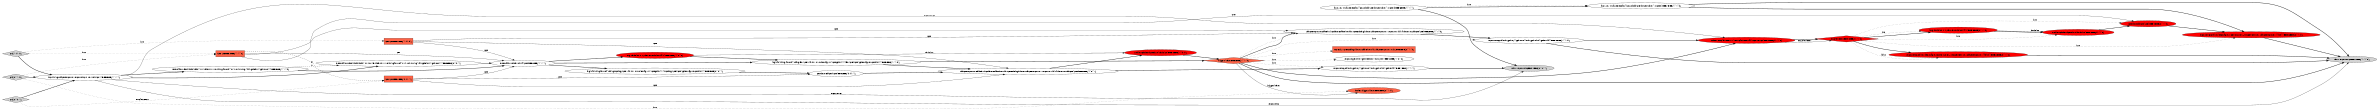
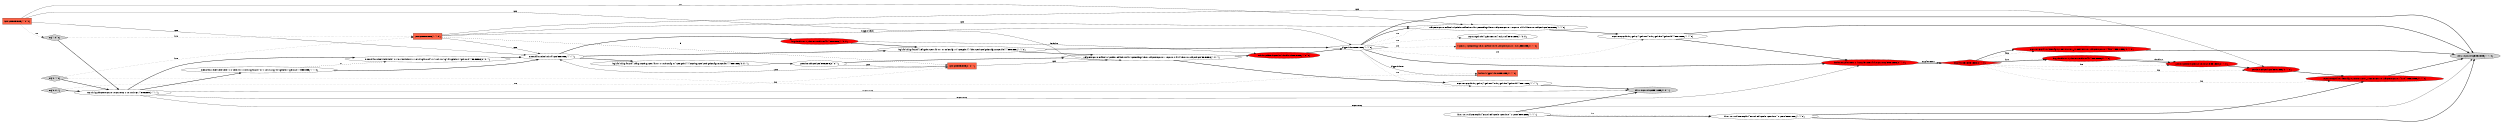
none -> (897, 32)
(202, 41) -> (30, 32)
(1234, 61) -> (1357, 47)
(611, 78) -> (895, 66)
(1374, 91) -> (1497, 73)
(142, 99) -> (515, 83)
